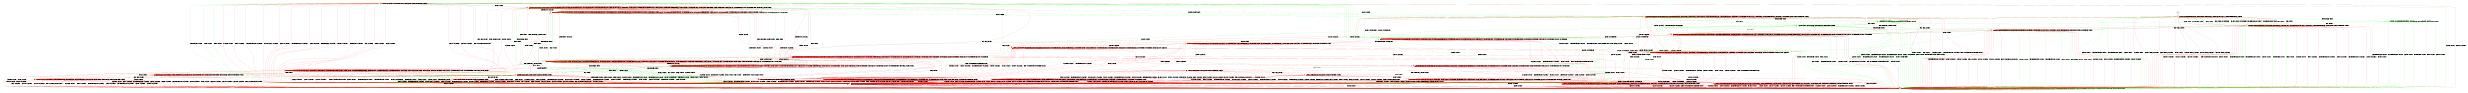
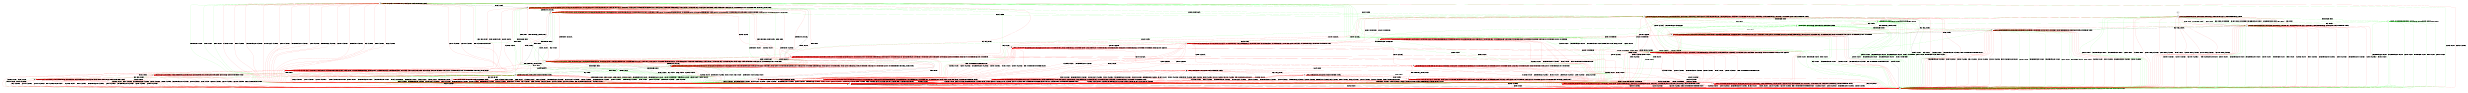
(1317, 68) -> (1317, 68)
